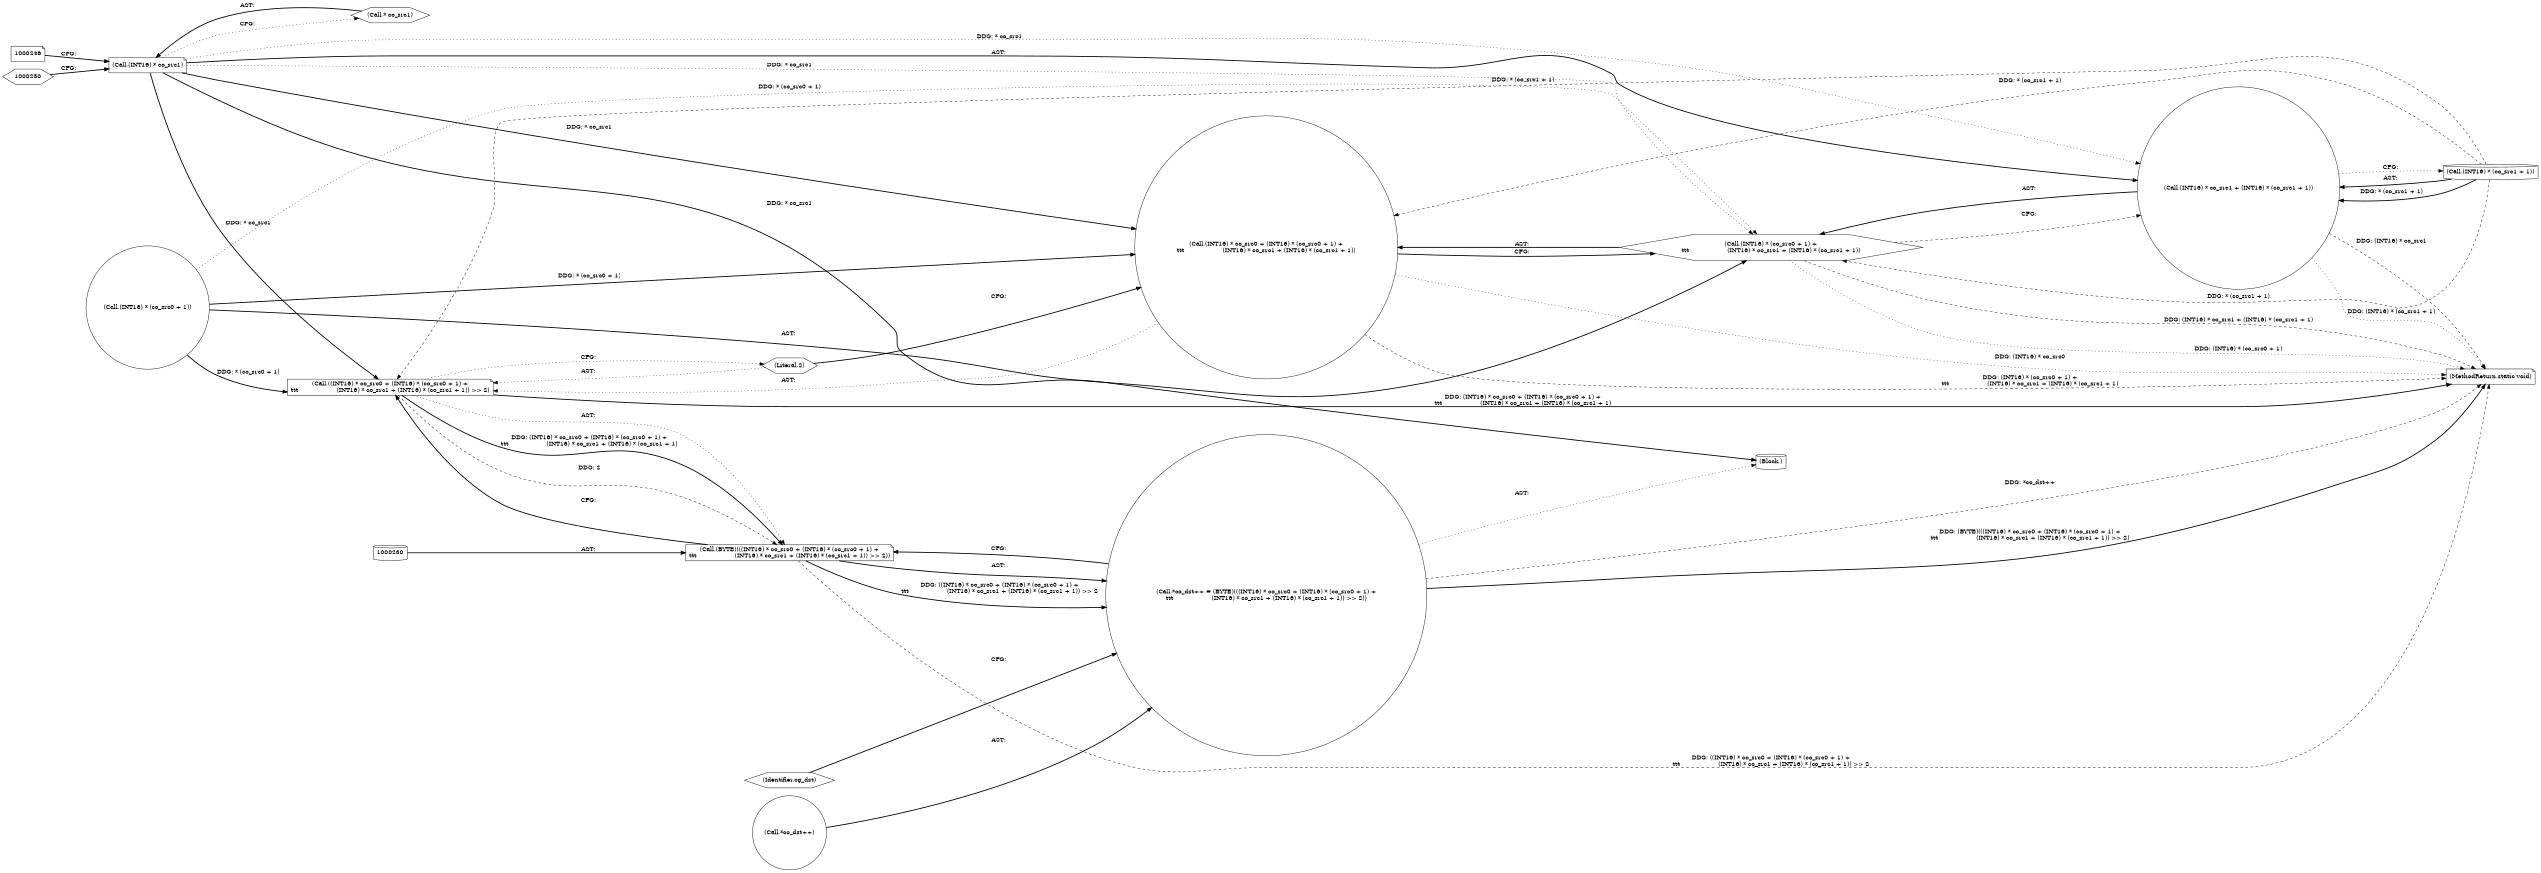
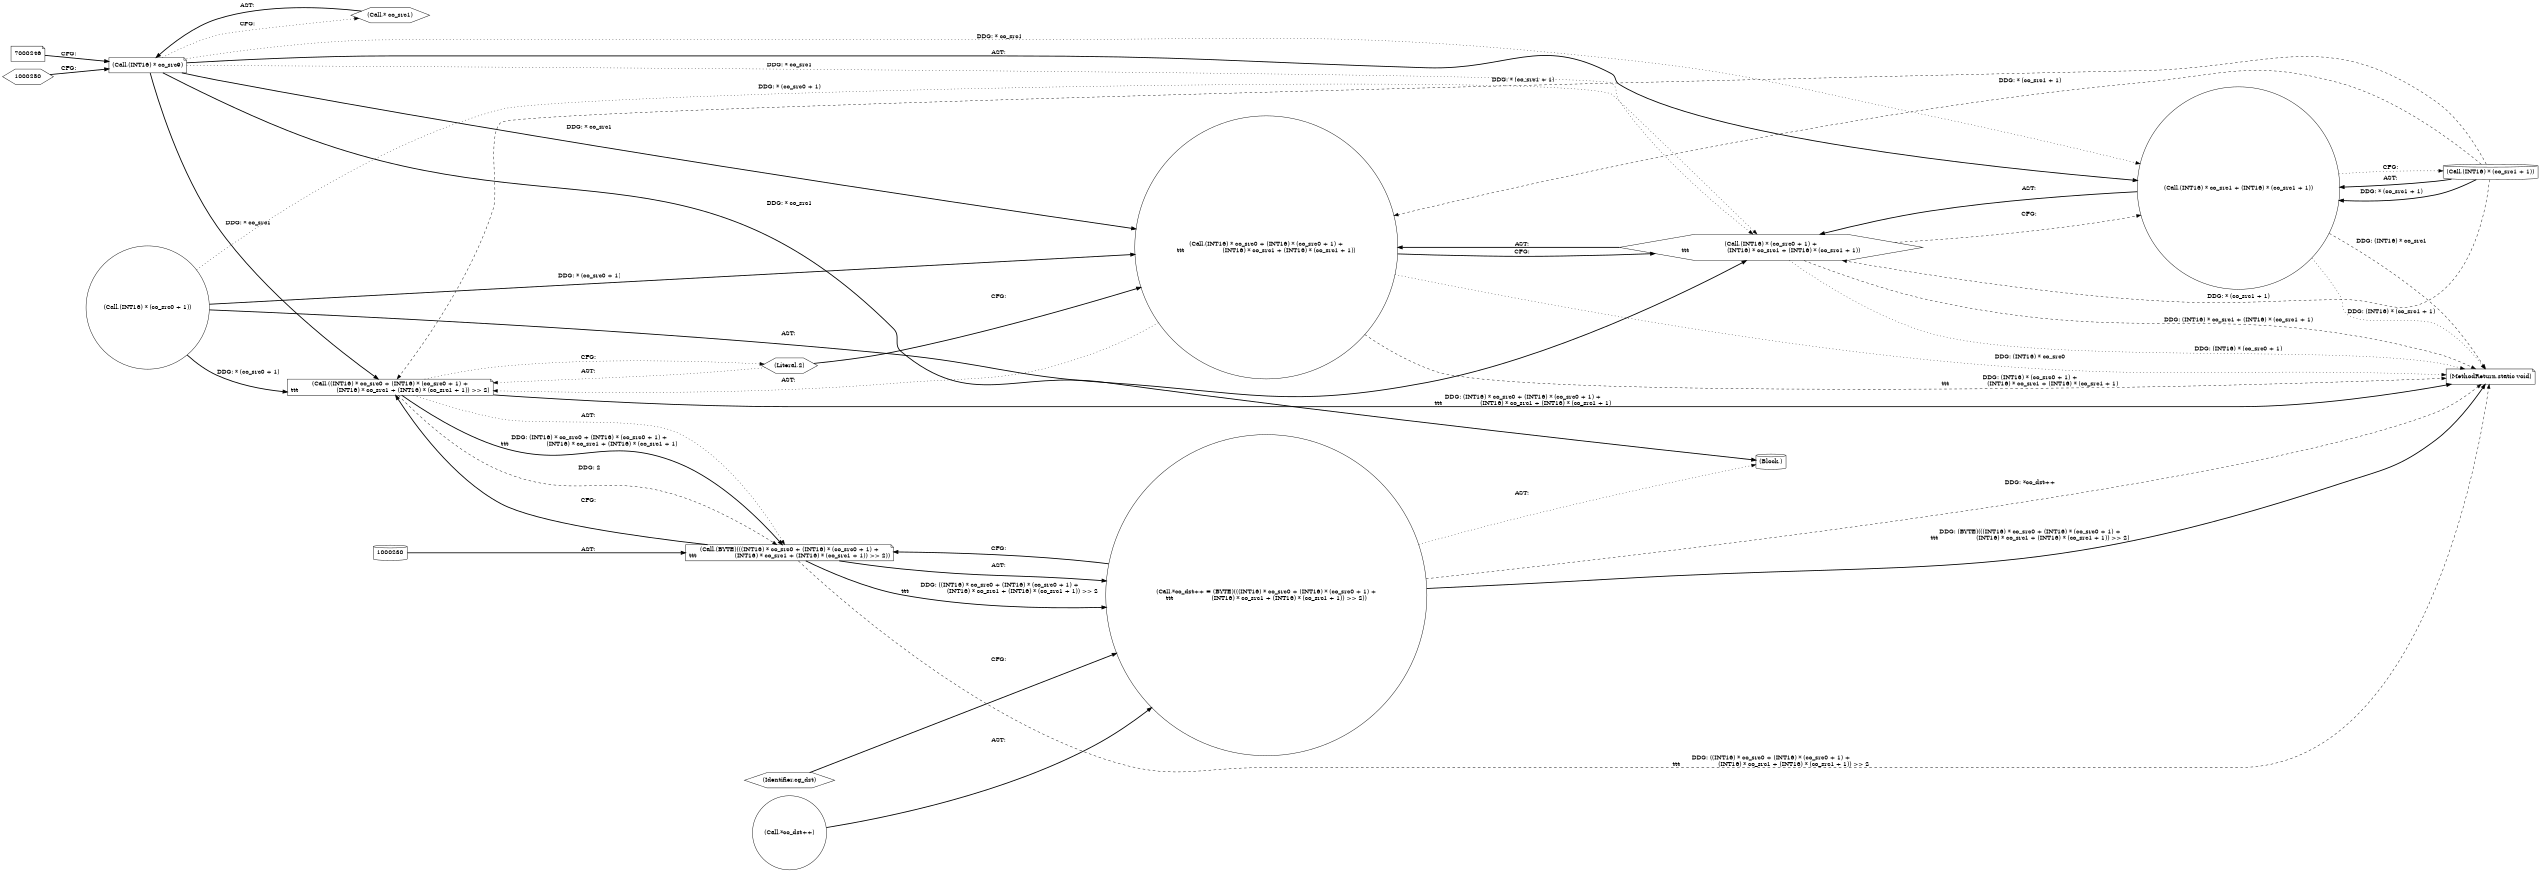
(28, 54) -> (28, 54)
(148, 65) -> (148, 65)
